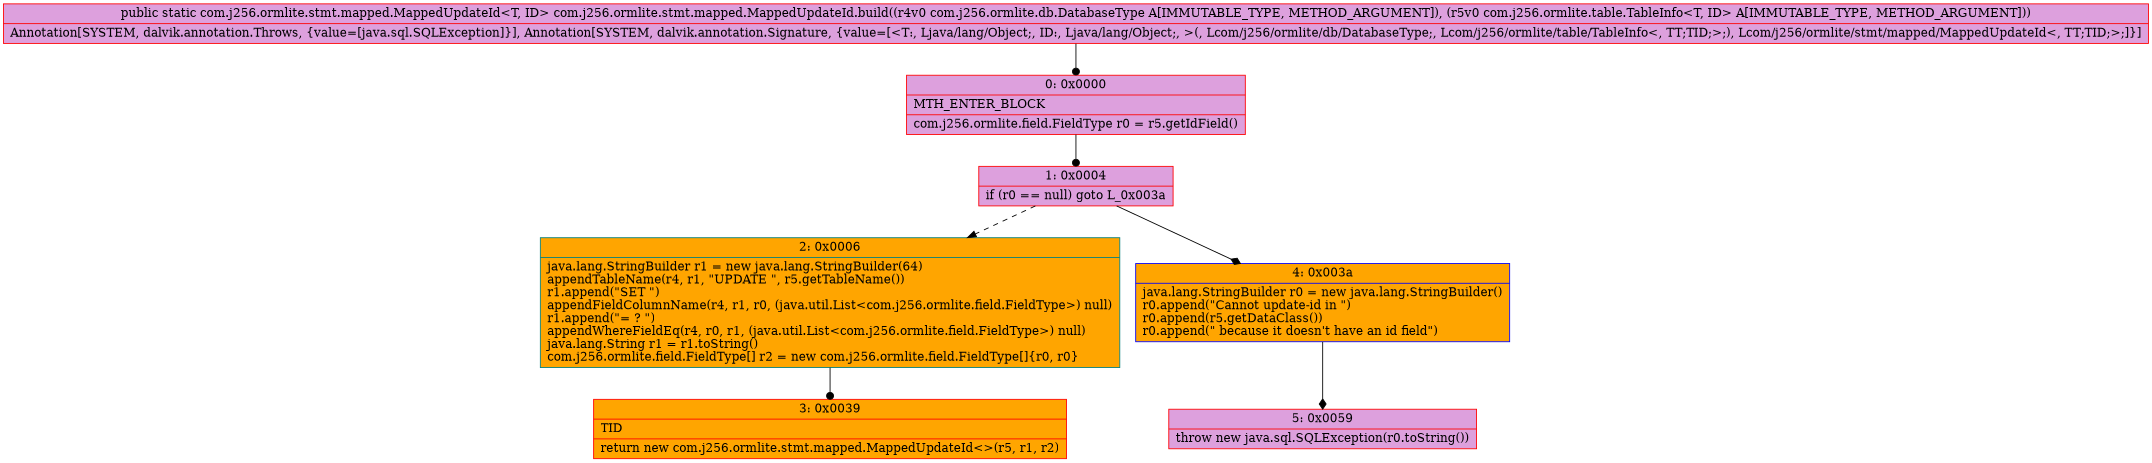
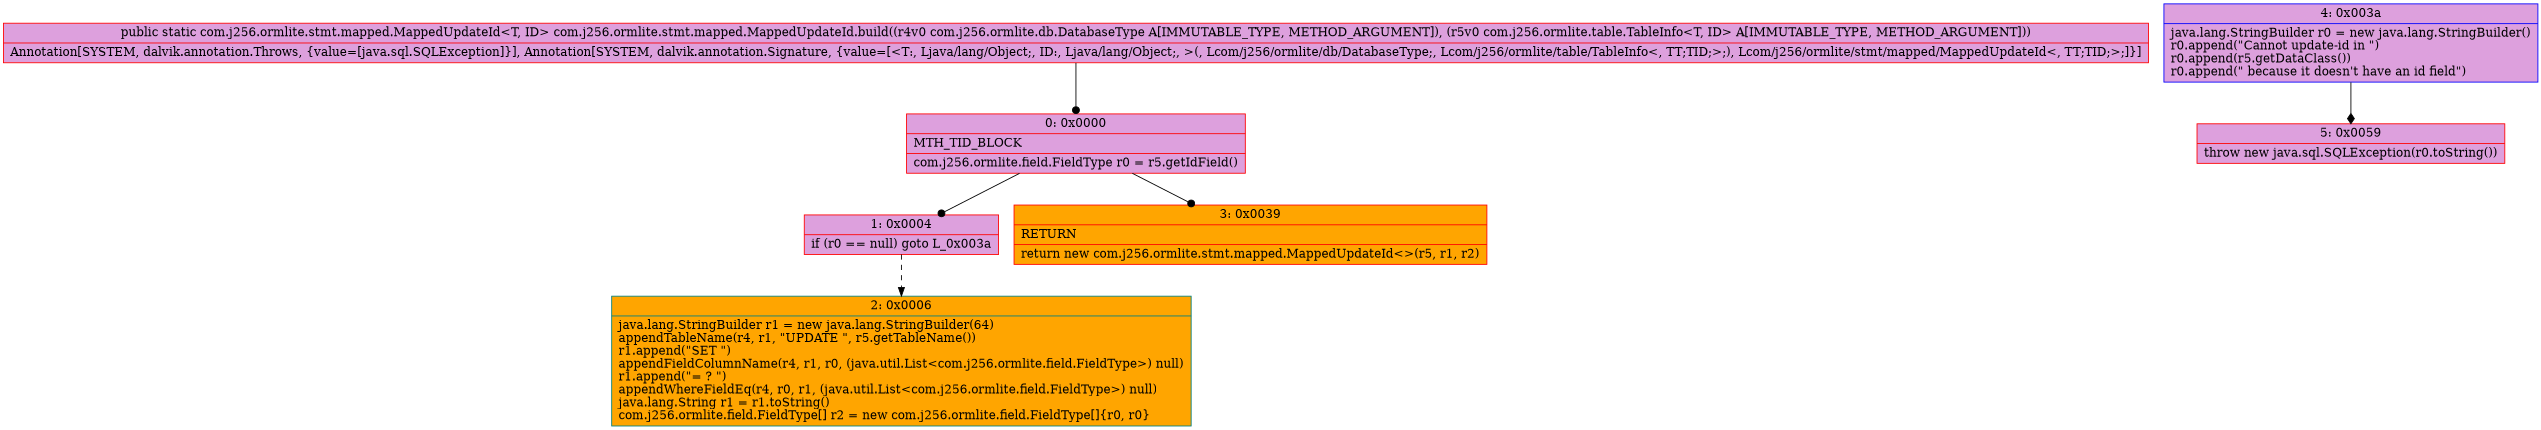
(980, 104) -> (968, 143)
(1174, 233) -> none
(1323, 303) -> (2351, 43)
(830, 380) -> (1160, 188)
(612, 429) -> (1049, 234)
